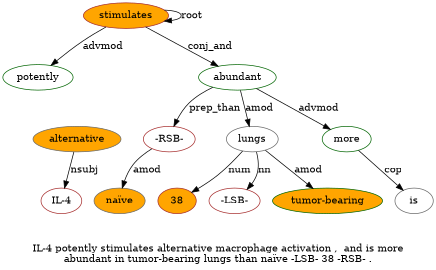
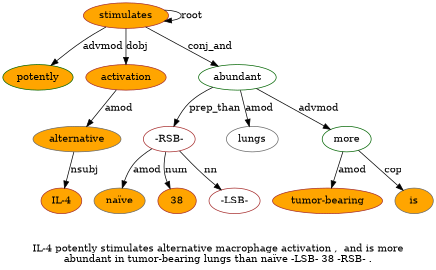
(38, 77) -> (38, 77)
none -> (126, 77)
(286, 167) -> (338, 166)
(258, 169) -> (197, 169)
(222, 172) -> (164, 167)
(61, 201) -> (61, 201)
(328, 201) -> (328, 201)
(414, 201) -> (414, 201)
